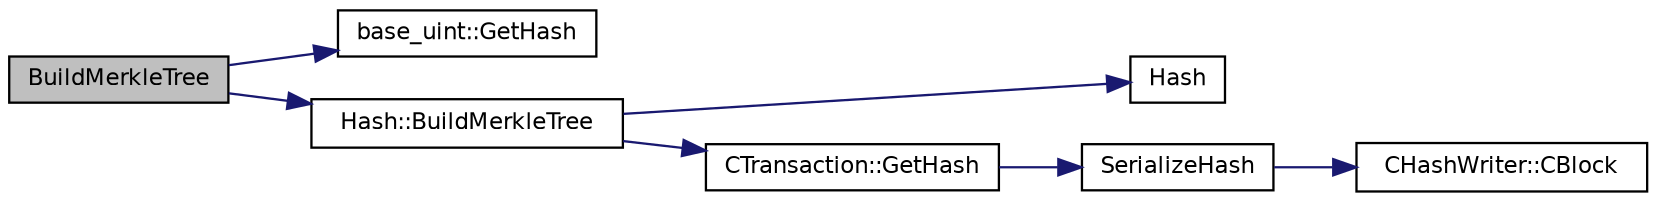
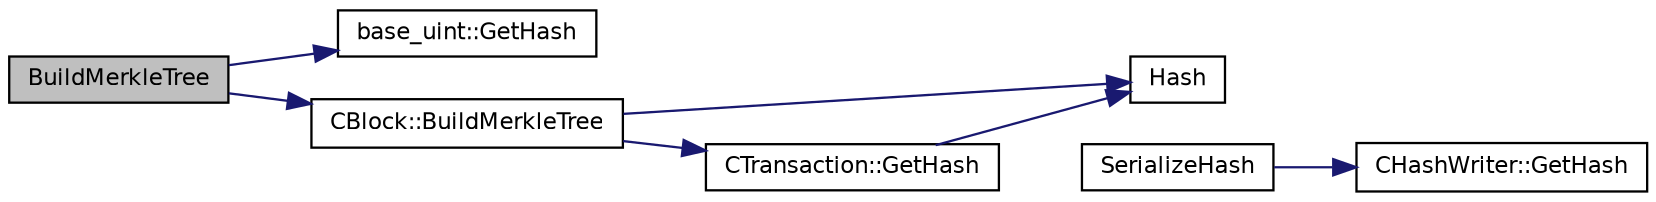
(467, 123) -> (467, 123)
(1028, 167) -> (1022, 122)
(1502, 167) -> (1502, 167)
